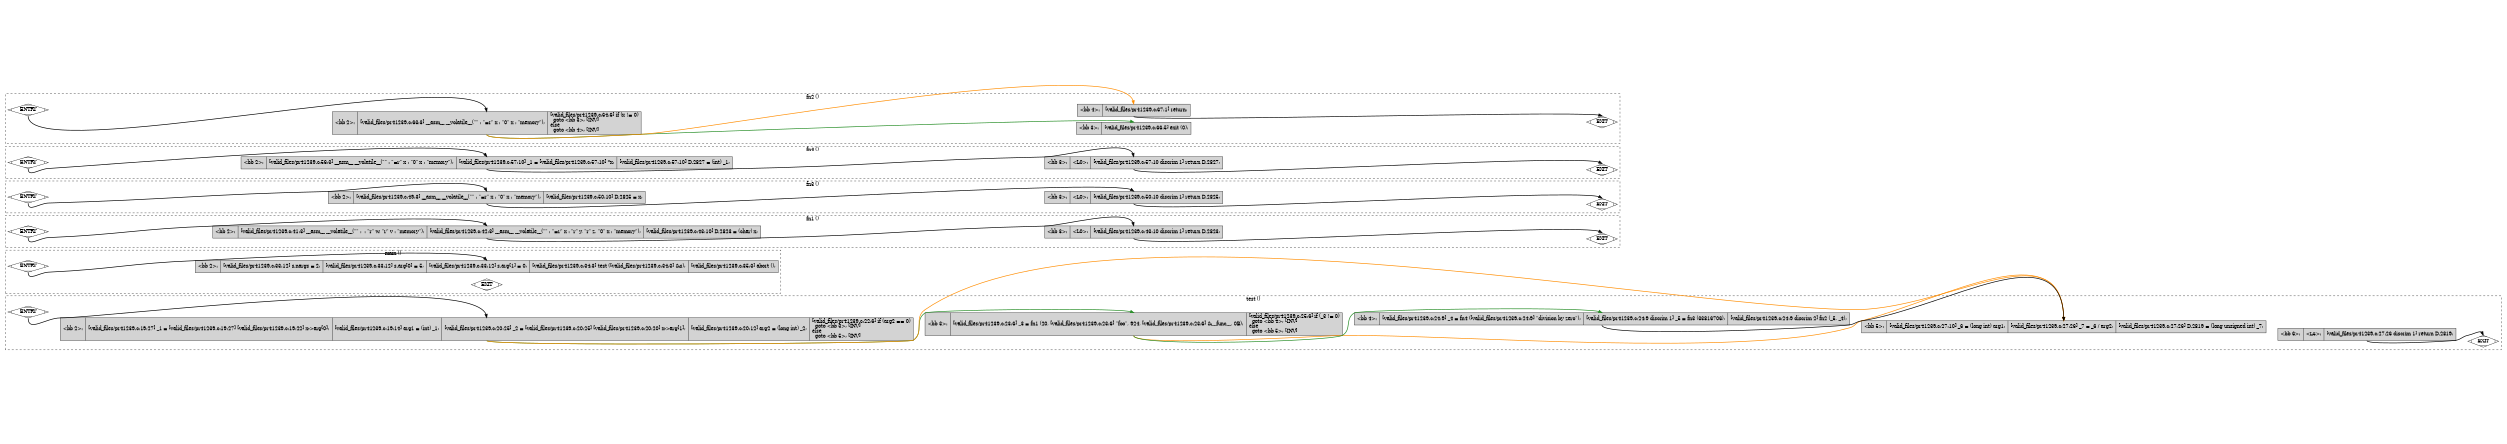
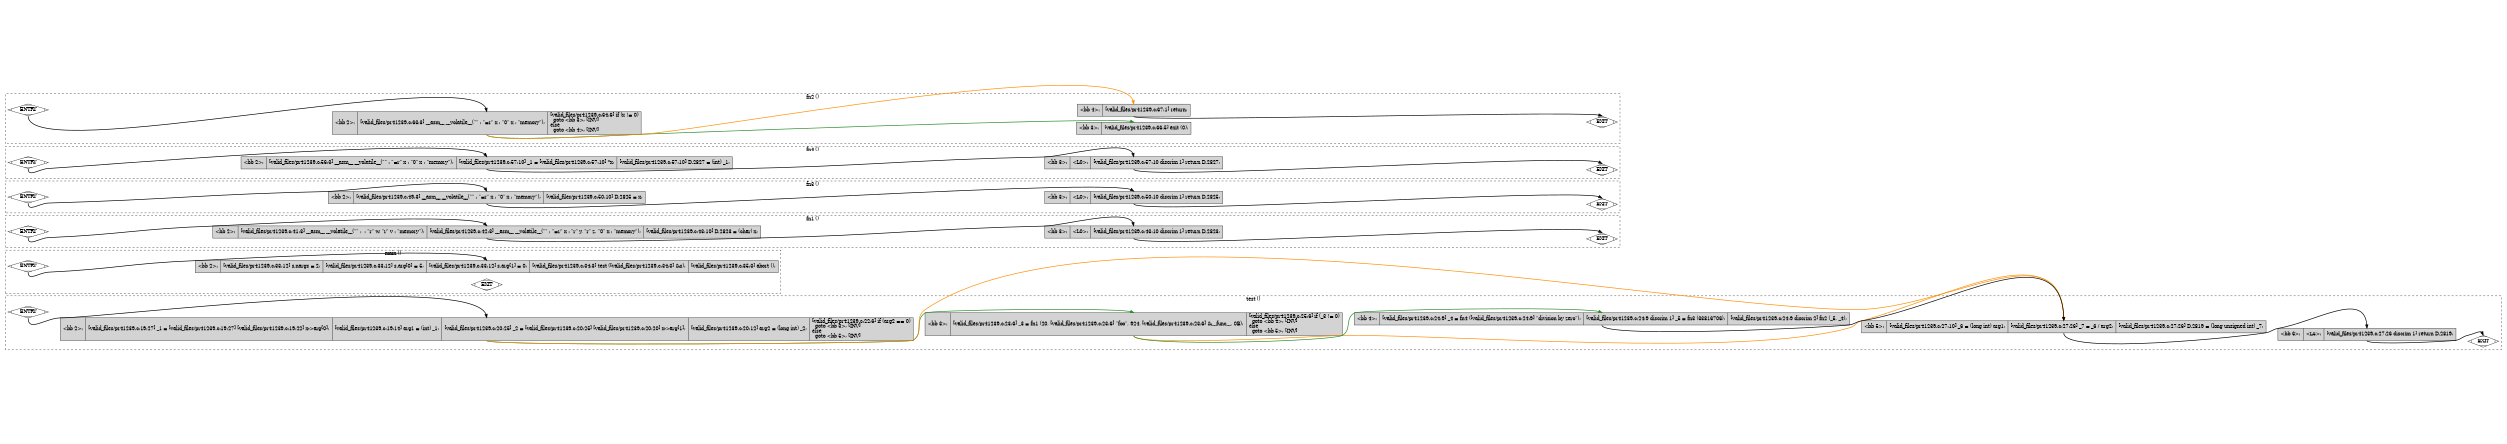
none -> (2220, 338)
